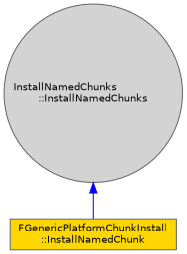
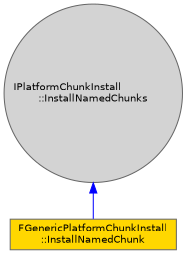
(93, 93) -> (93, 93)
